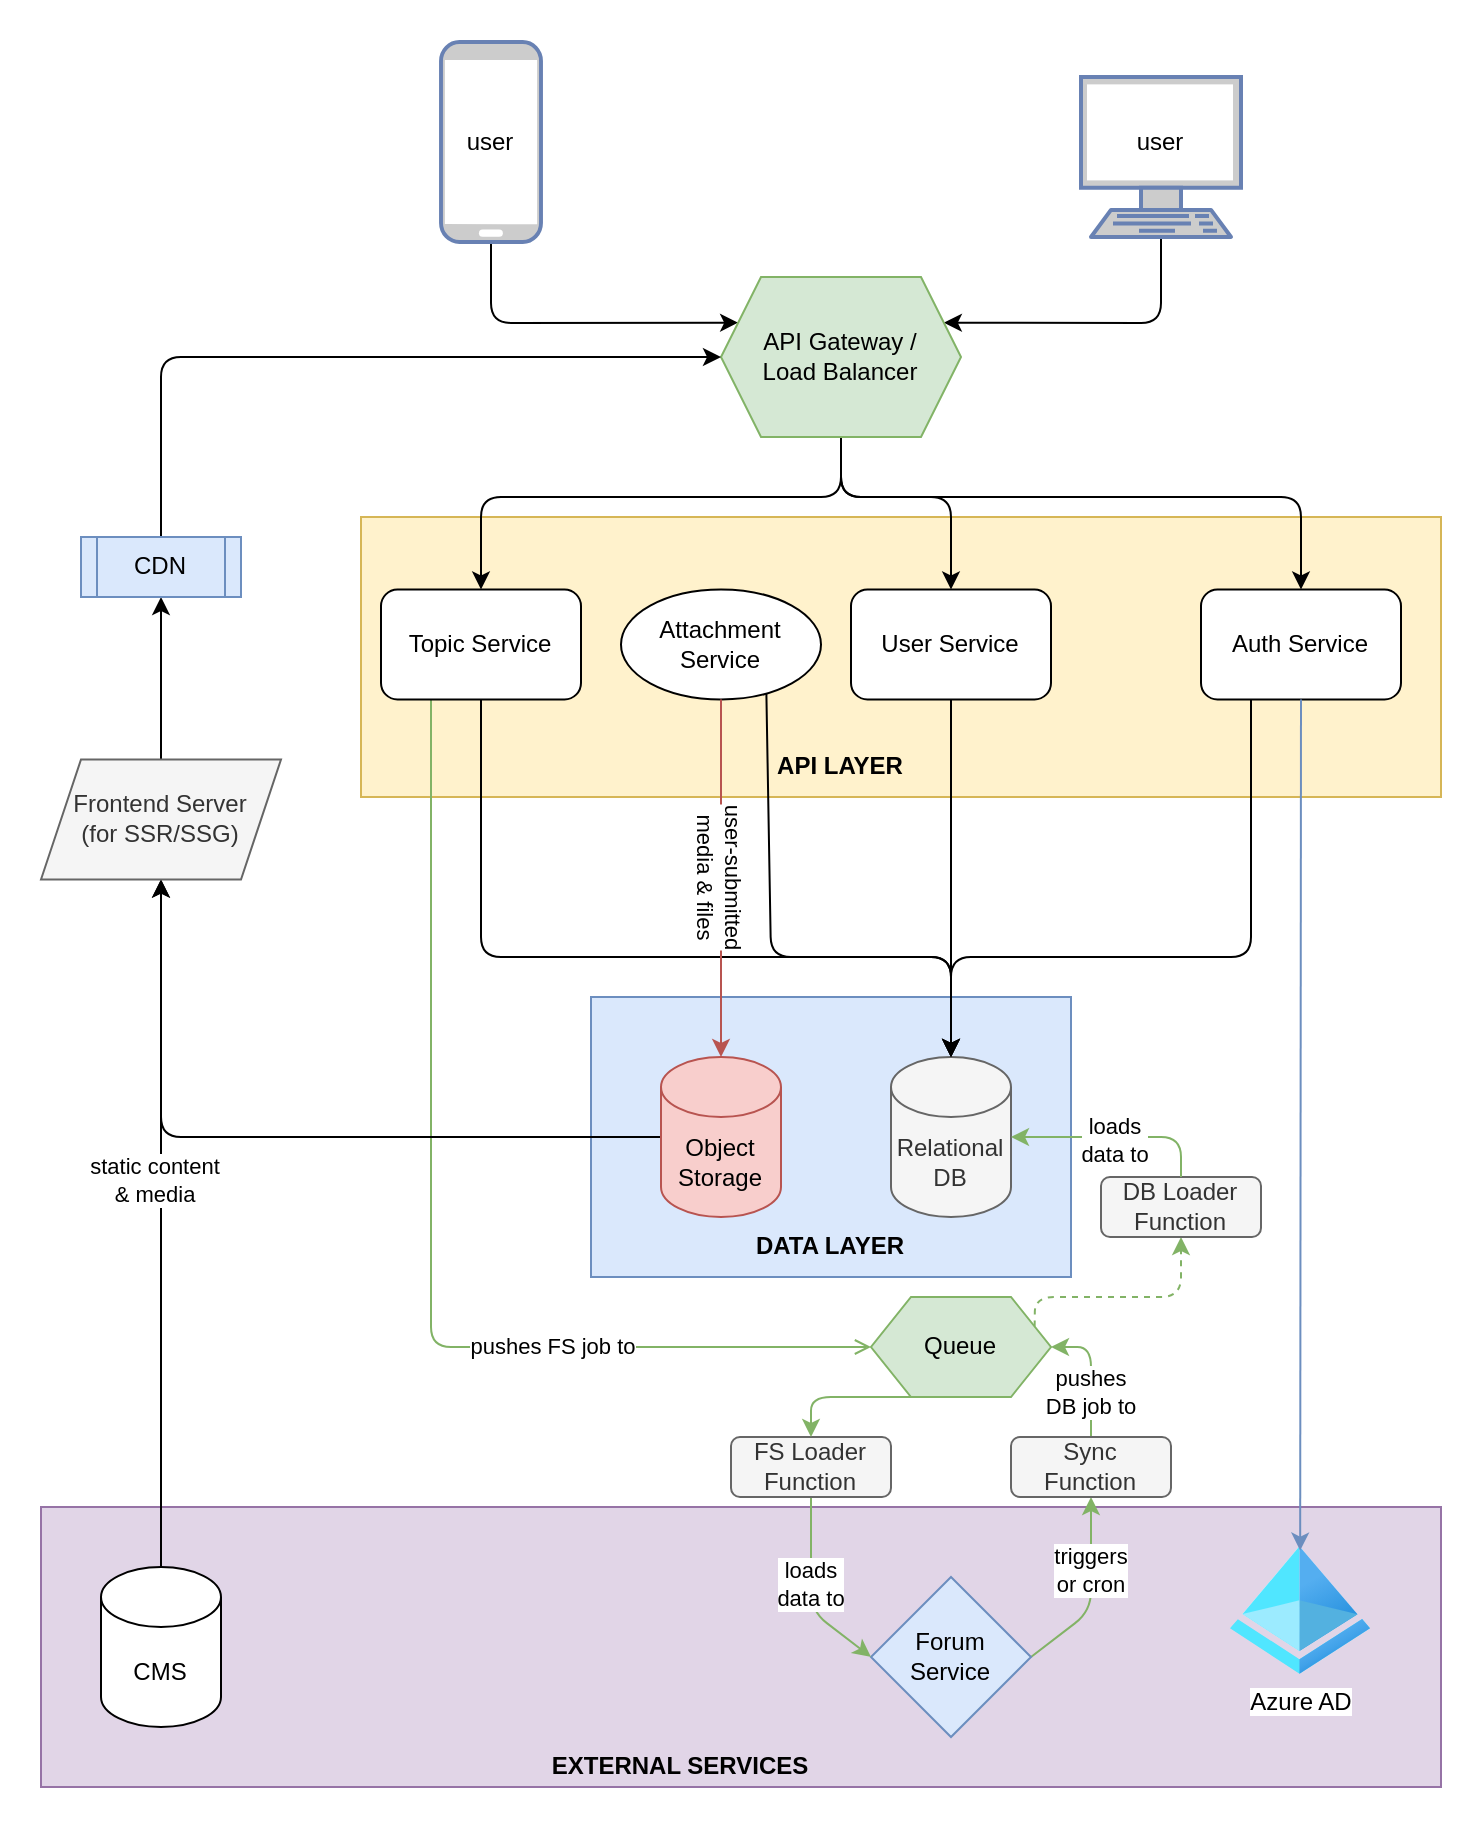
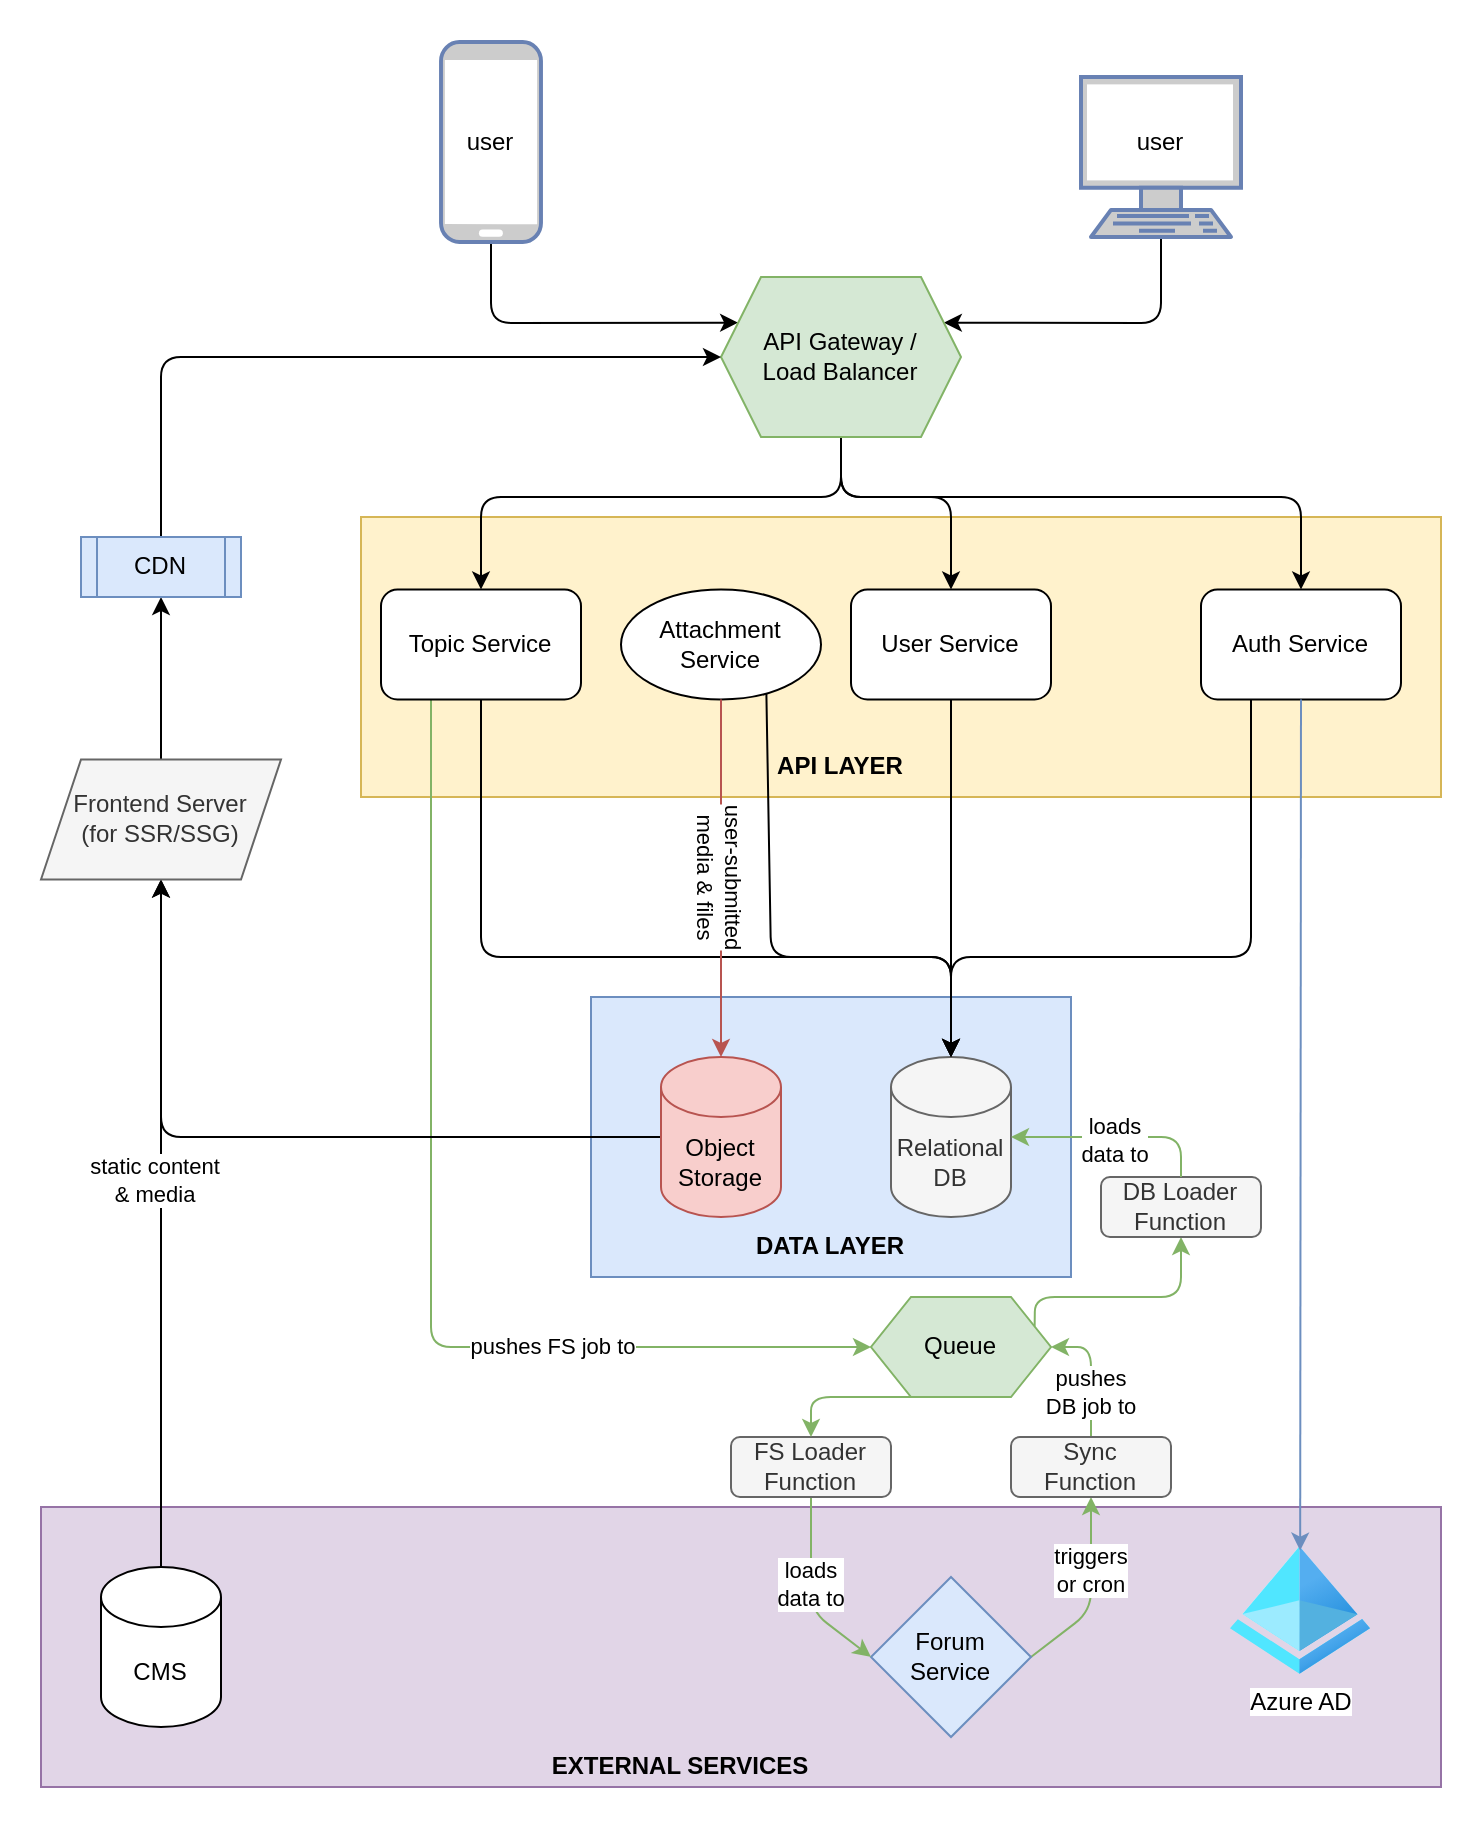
(1117, 1297) -> (1117, 1297)
(859, 1347) -> (856, 1347)
